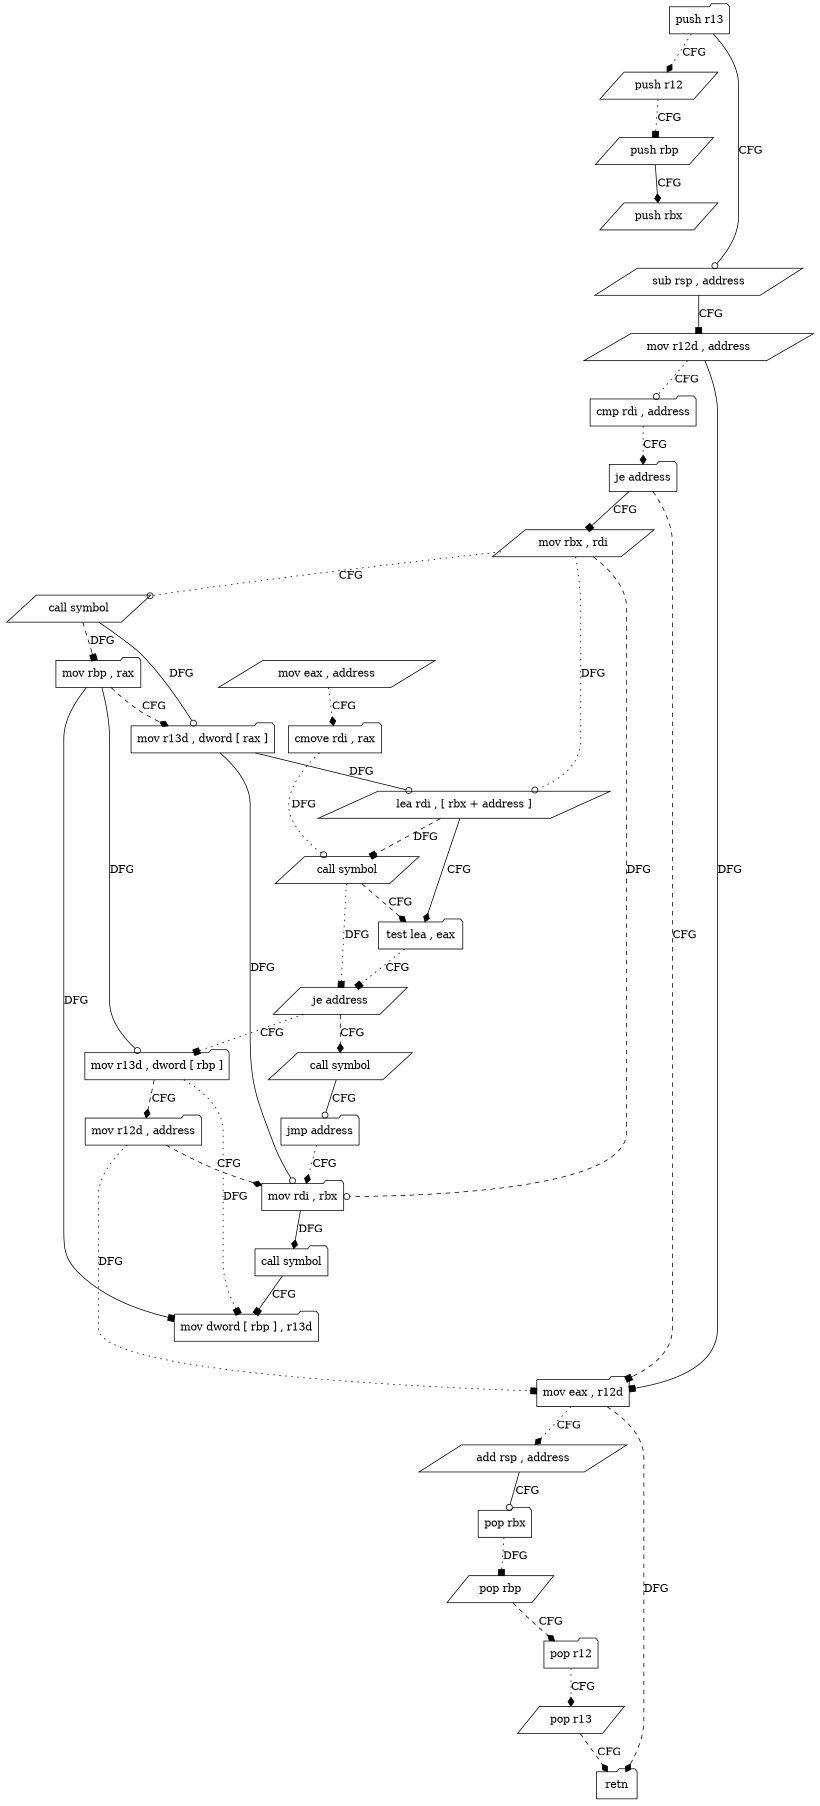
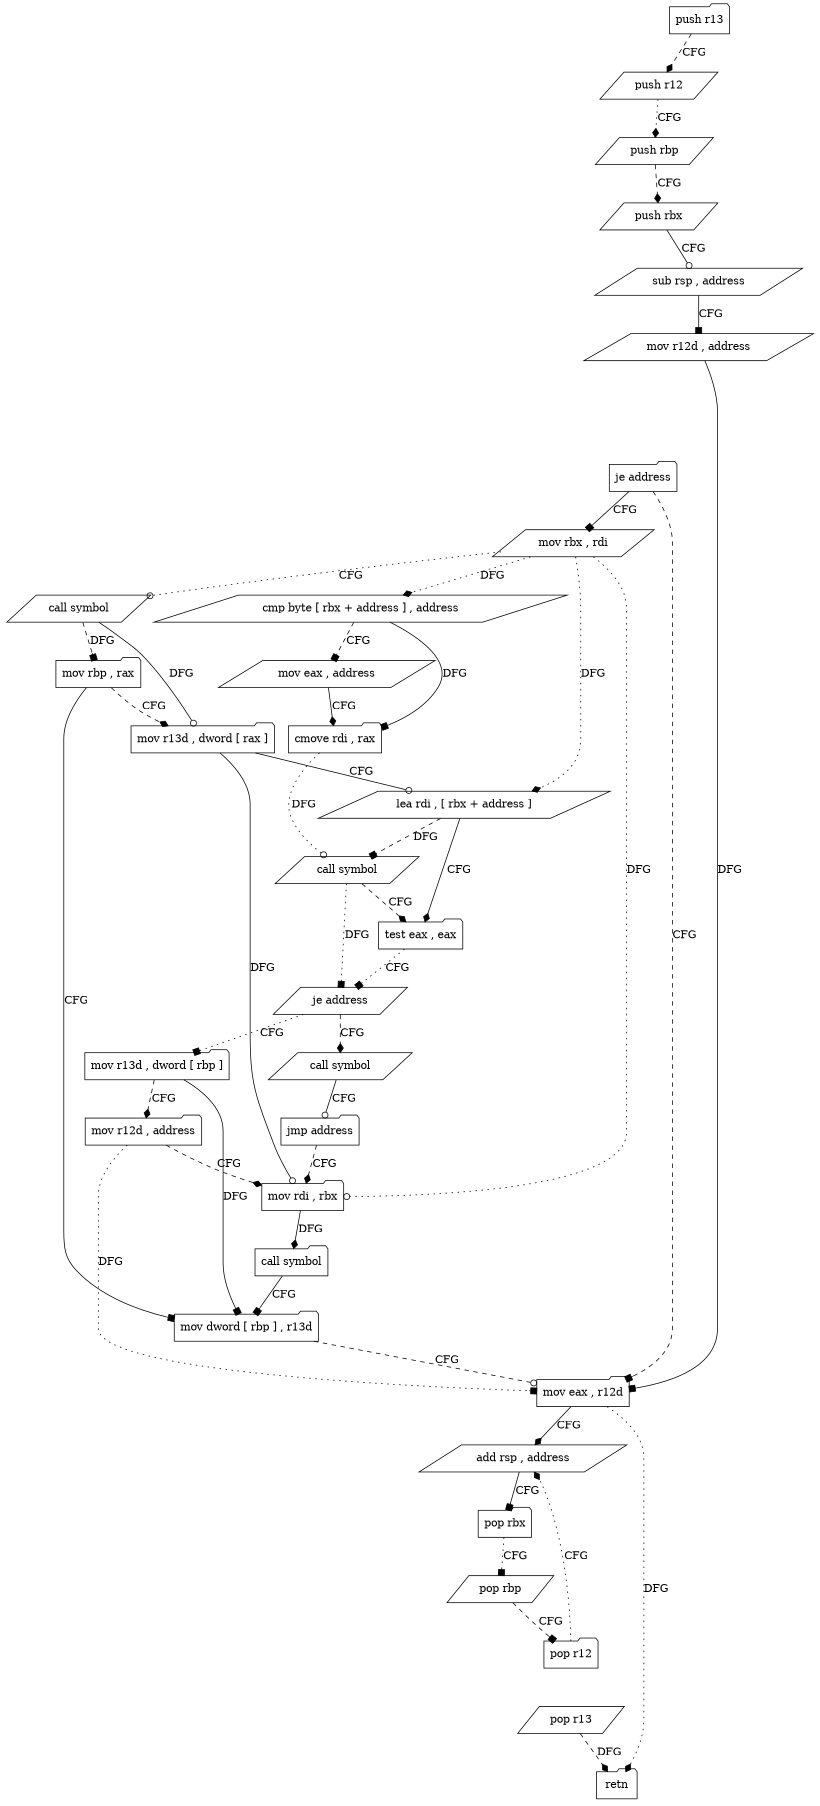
(682, 49) -> (682, 49)
(657, 115) -> (657, 115)
(739, 148) -> (677, 246)
(656, 179) -> (656, 179)
(643, 413) -> none
none -> (361, 609)
(581, 683) -> (581, 683)
(330, 702) -> (330, 702)
(361, 772) -> (361, 772)
(110, 872) -> none
(421, 935) -> (421, 935)
(627, 987) -> (627, 987)
(76, 1001) -> (76, 1001)
(313, 1160) -> (313, 1160)
(223, 1186) -> (223, 1186)
none -> (422, 1362)
(556, 1422) -> (556, 1422)
(515, 1488) -> (515, 1488)
(515, 1557) -> (515, 1557)
(644, 1579) -> (644, 1579)
(530, 1620) -> (530, 1620)
(571, 1683) -> (563, 1559)
(609, 1753) -> (609, 1753)
